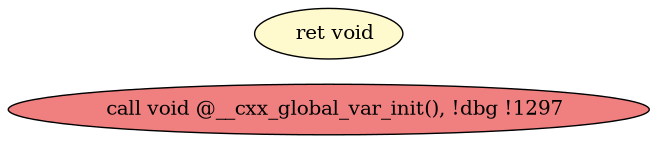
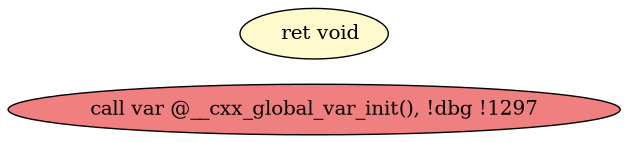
(329, 110) -> (314, 110)
